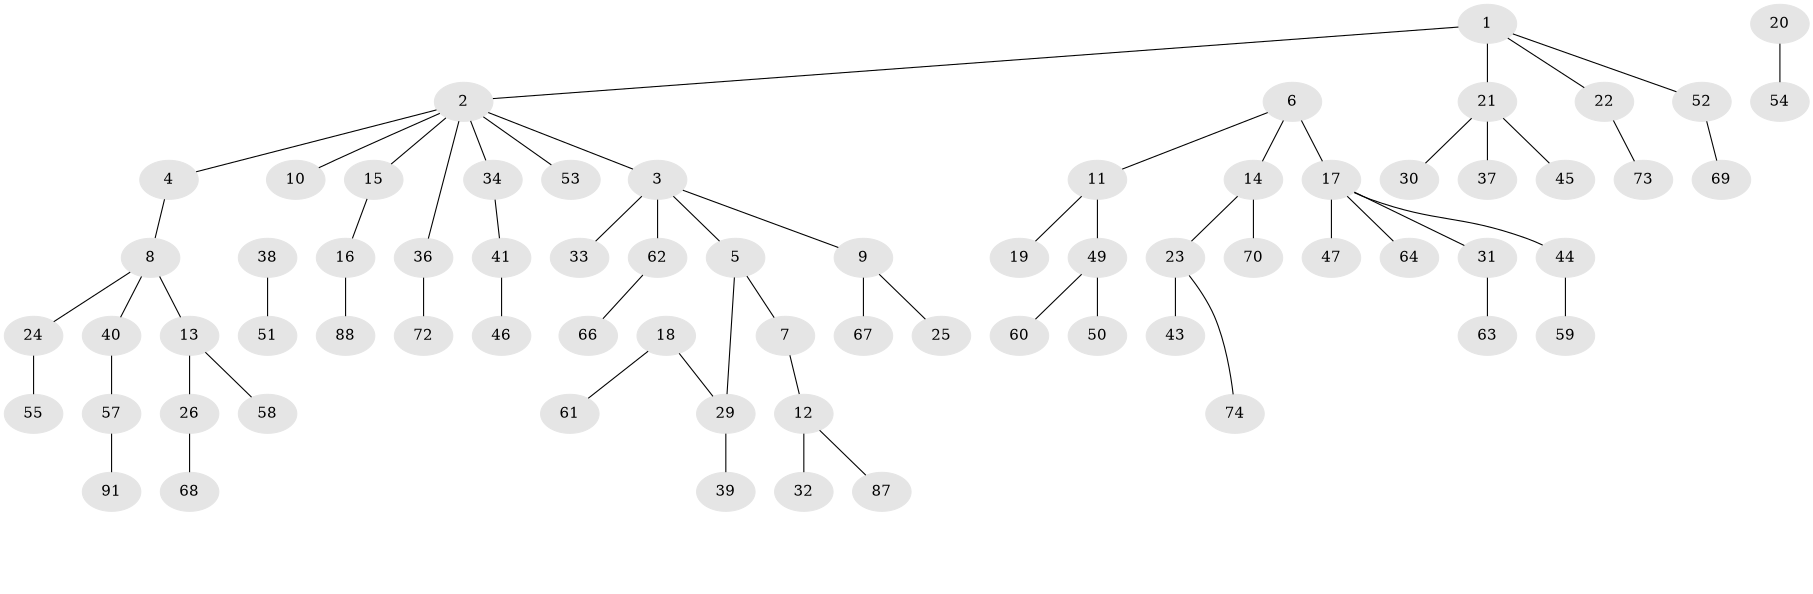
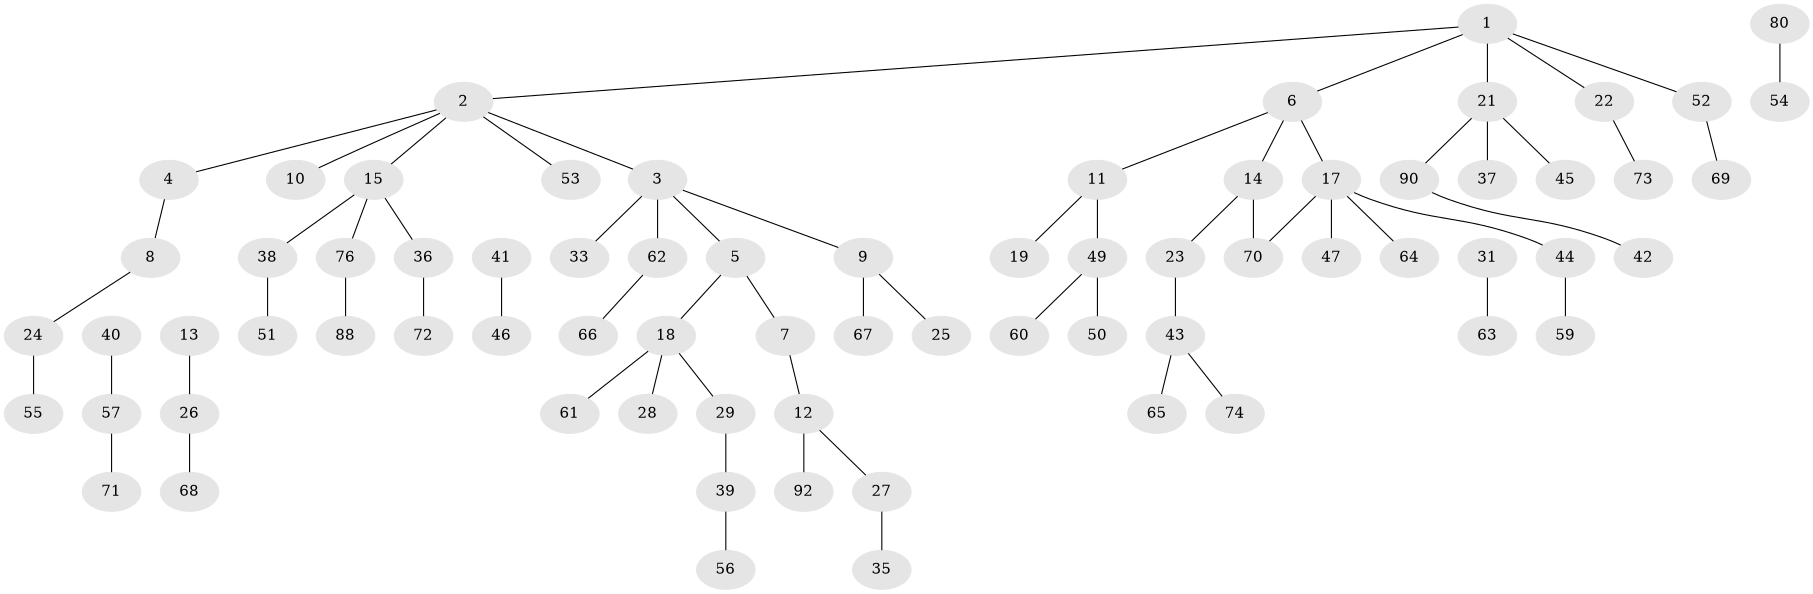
(1780, 24) -> (1780, 24)
none -> (1390, 63)
(444, 180) -> (399, 219)
(493, 180) -> none
(1409, 180) -> (1409, 180)
none -> (321, 219)
(1409, 219) -> (1293, 219)
(346, 258) -> (346, 258)
none -> (1643, 258)
(131, 297) -> none
(170, 297) -> none
(1220, 332) -> (1205, 375)
(731, 336) -> (701, 297)
(268, 414) -> none
none -> (648, 414)
none -> (1157, 414)
(112, 492) -> (112, 492)
(804, 492) -> (804, 492)
(882, 492) -> (882, 492)
none -> (726, 570)
none -> (882, 570)
